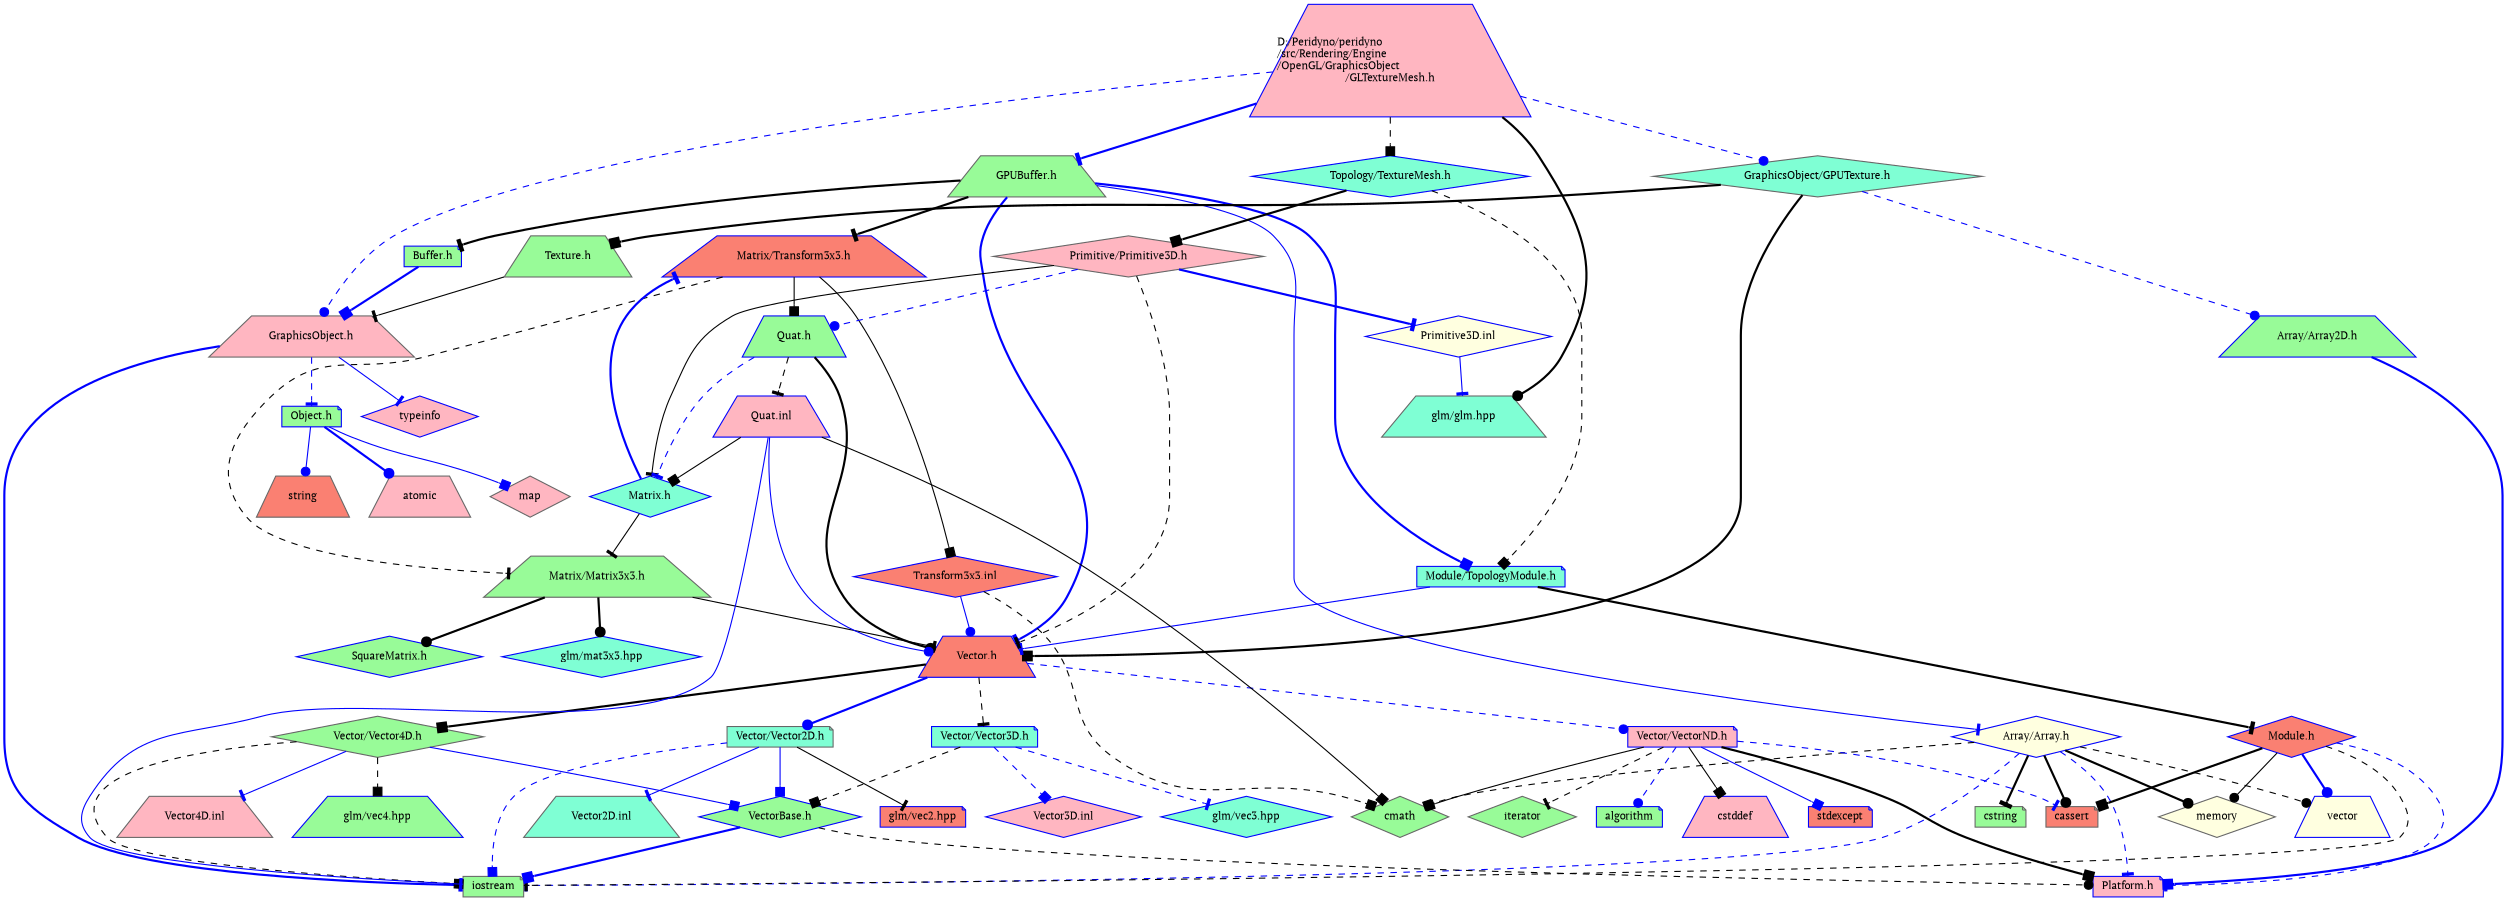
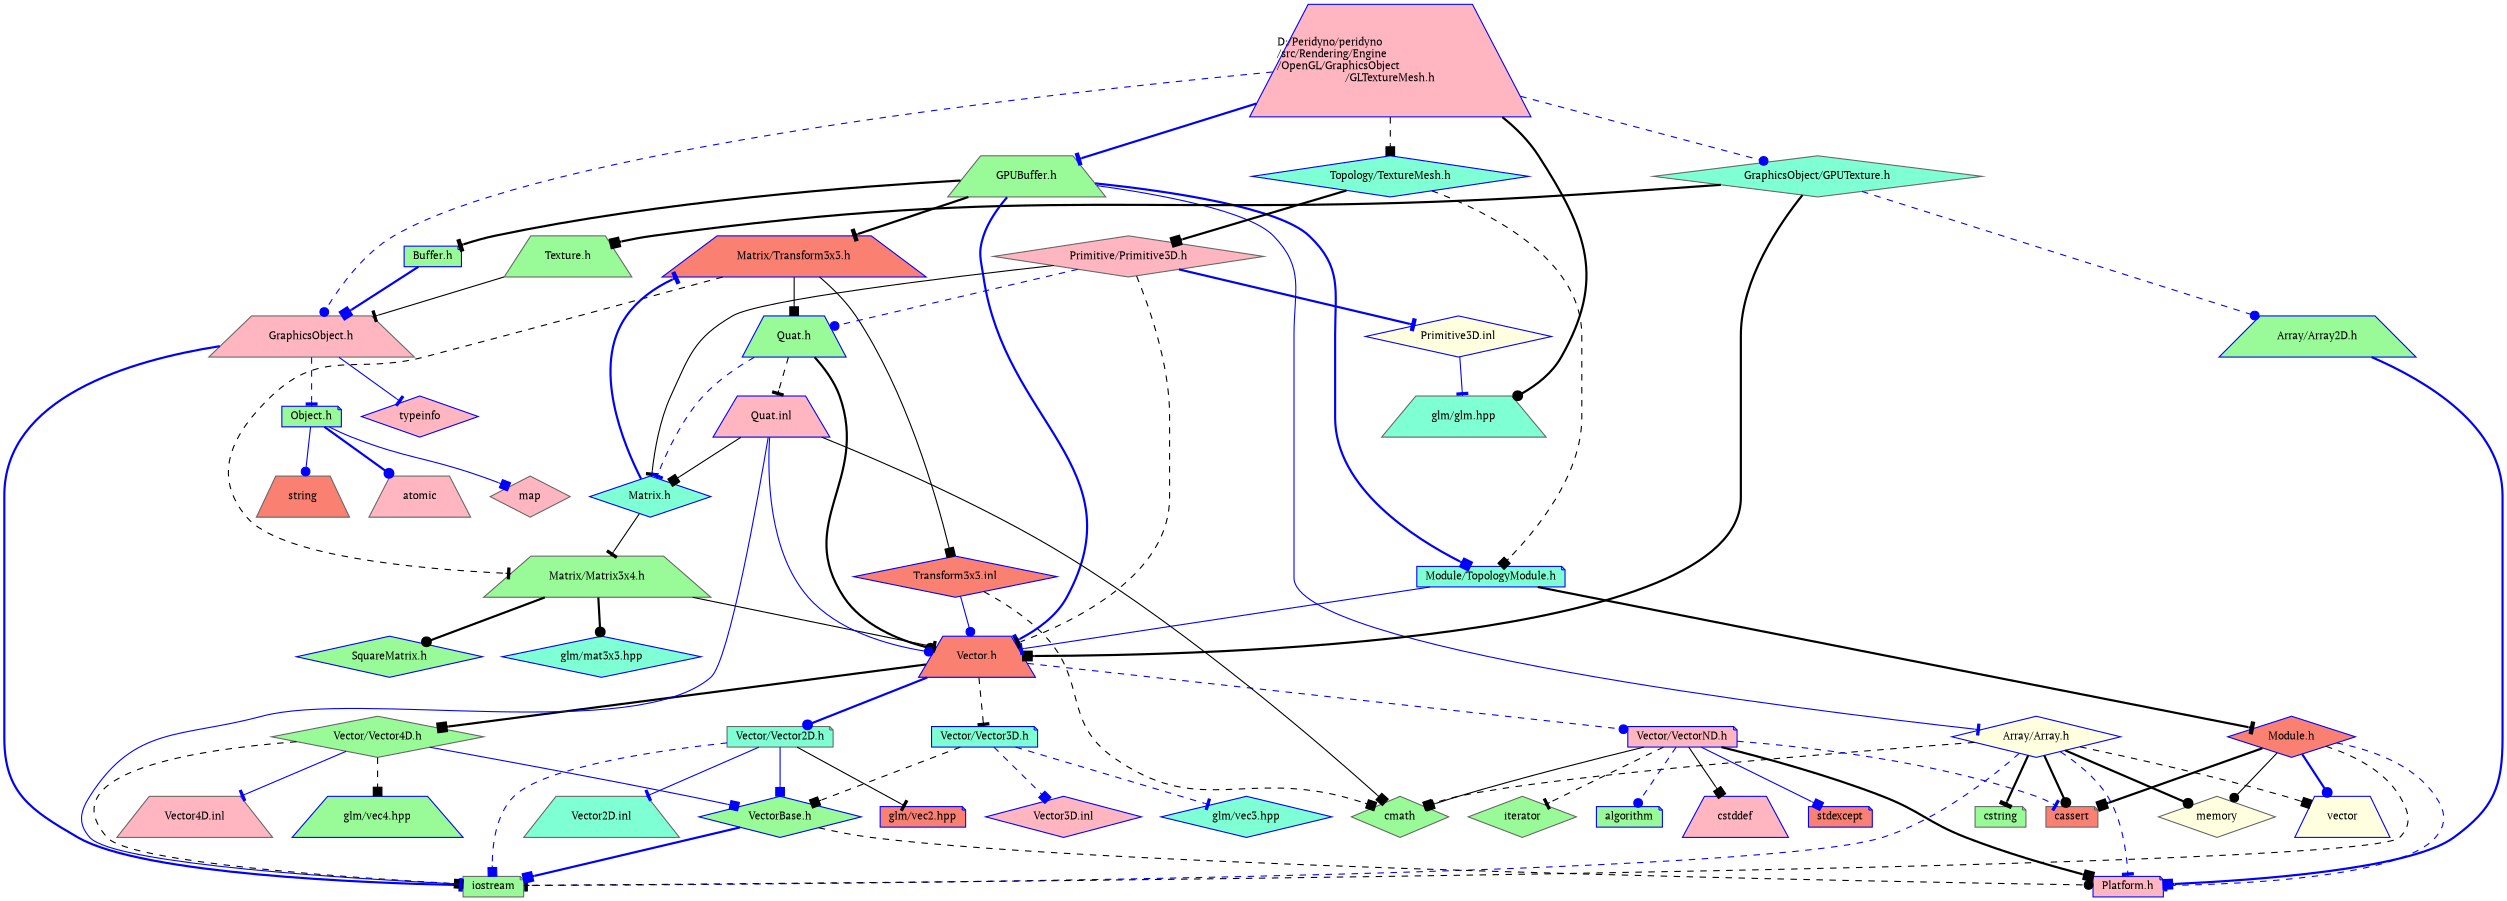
(597, 577) -> (597, 577)
(2181, 769) -> (2179, 769)
